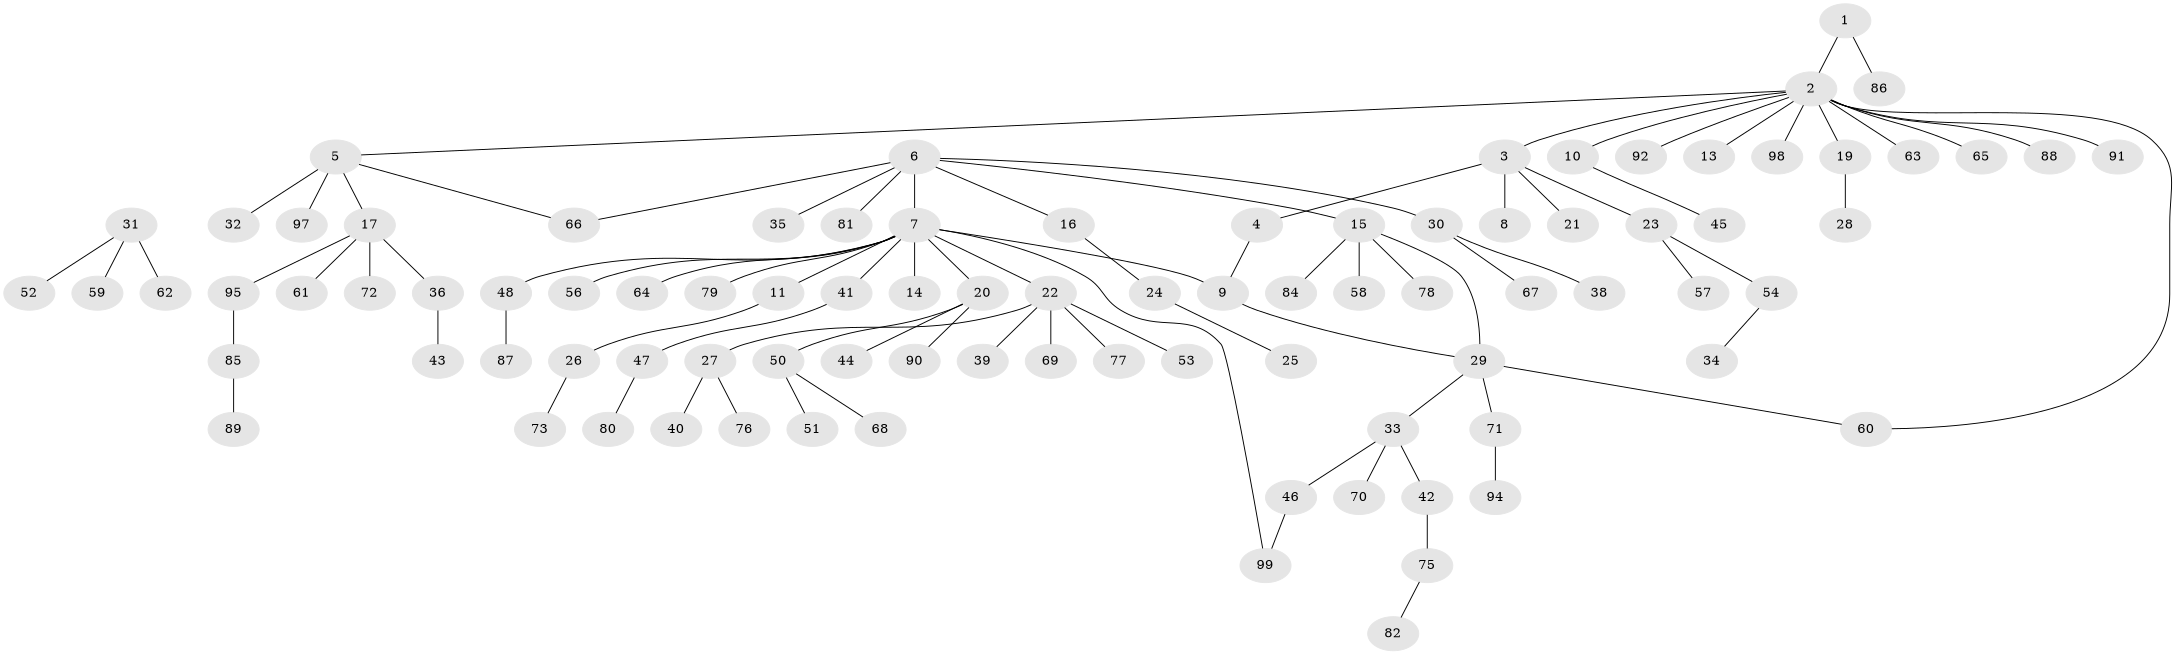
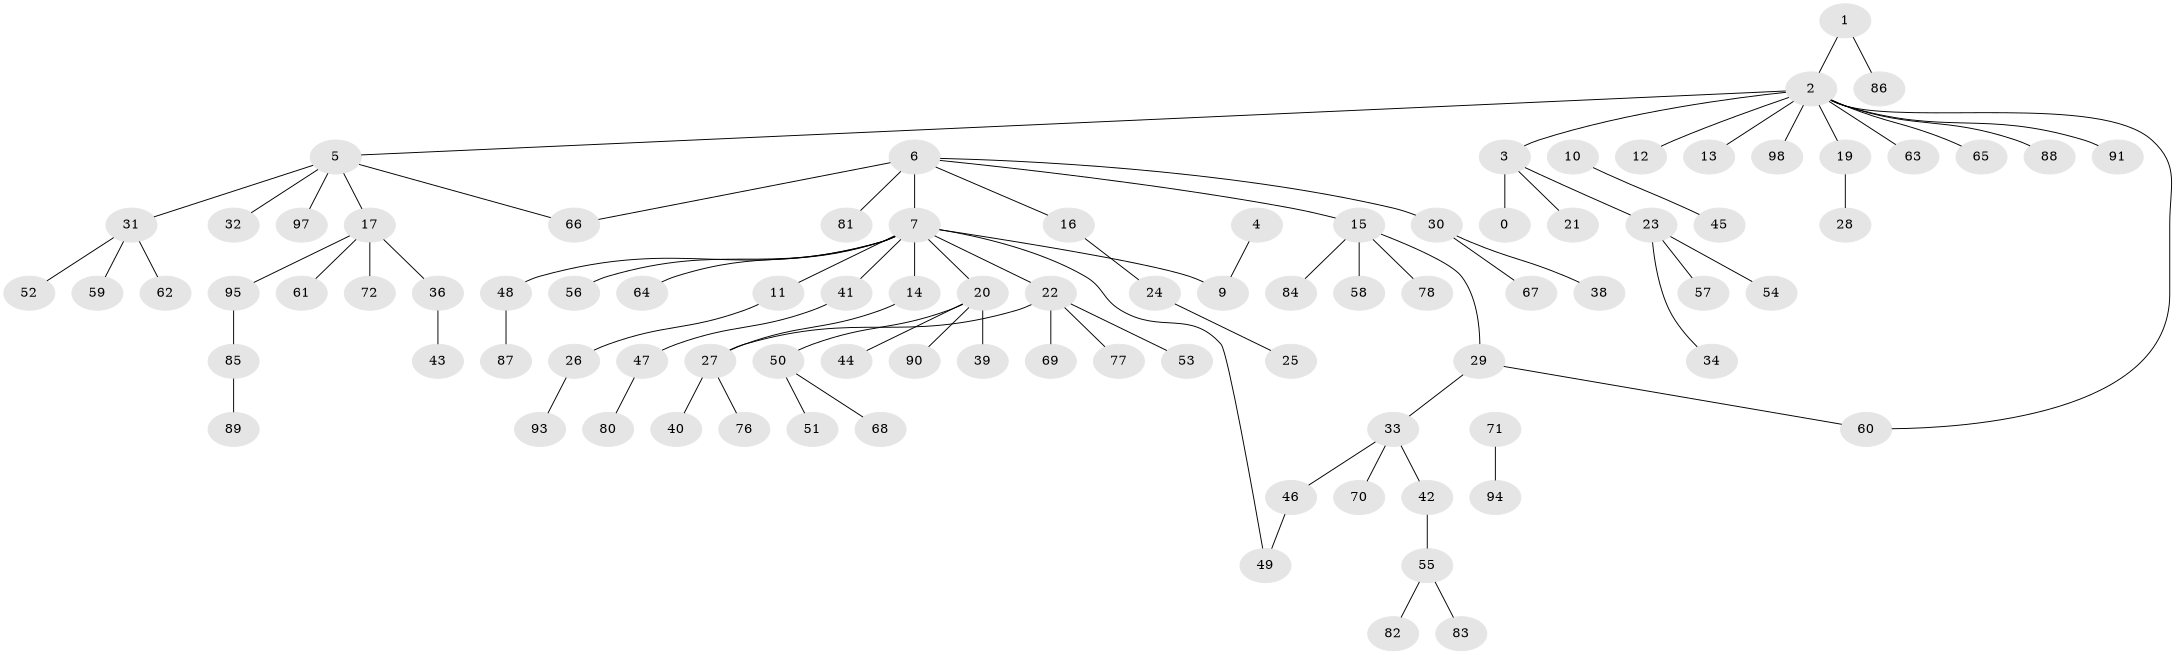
(1688, 116) -> none
(1641, 157) -> (1641, 157)
none -> (234, 191)
(1381, 191) -> none
(778, 225) -> none
(1505, 225) -> (1505, 225)
(710, 293) -> none
none -> (838, 323)
(1017, 327) -> (983, 327)
(1742, 327) -> (1665, 299)
(1347, 336) -> none
(1487, 395) -> none
(540, 429) -> (540, 429)
(1266, 566) -> (1266, 566)
(1427, 566) -> (1427, 566)
none -> (1461, 634)
